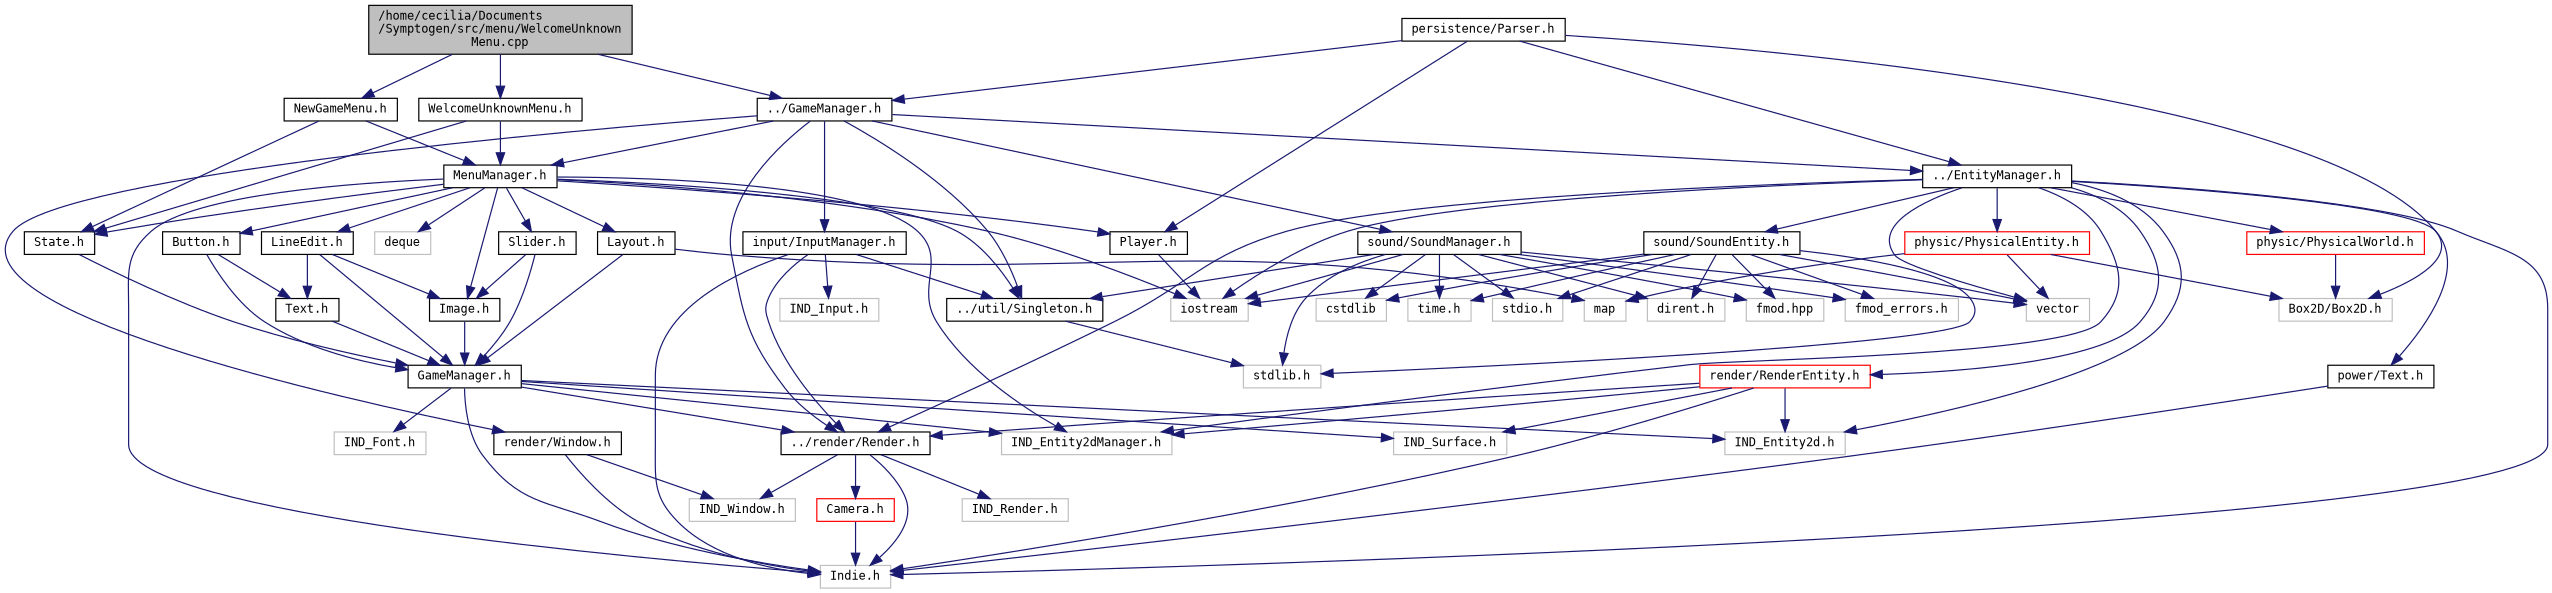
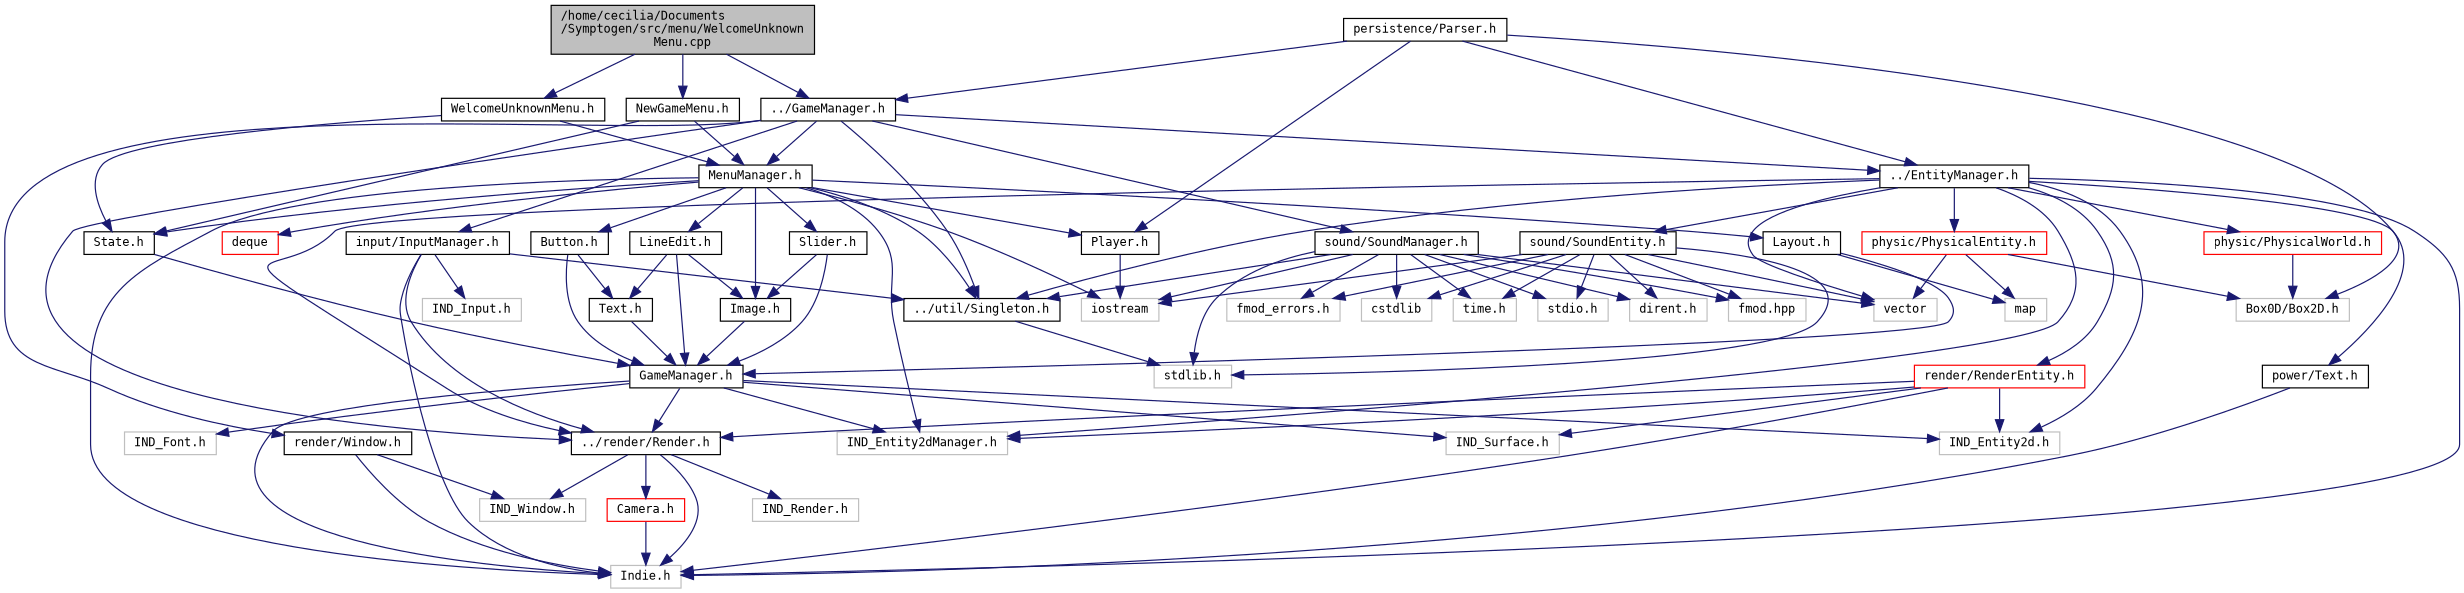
(1411, 218) -> (1493, 207)
(403, 243) -> (250, 243)
(2336, 310) -> (2293, 310)
